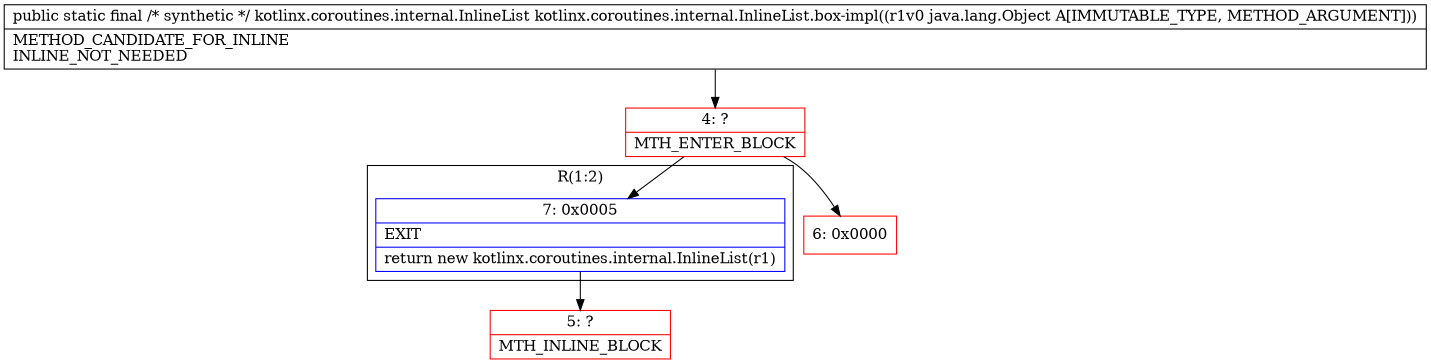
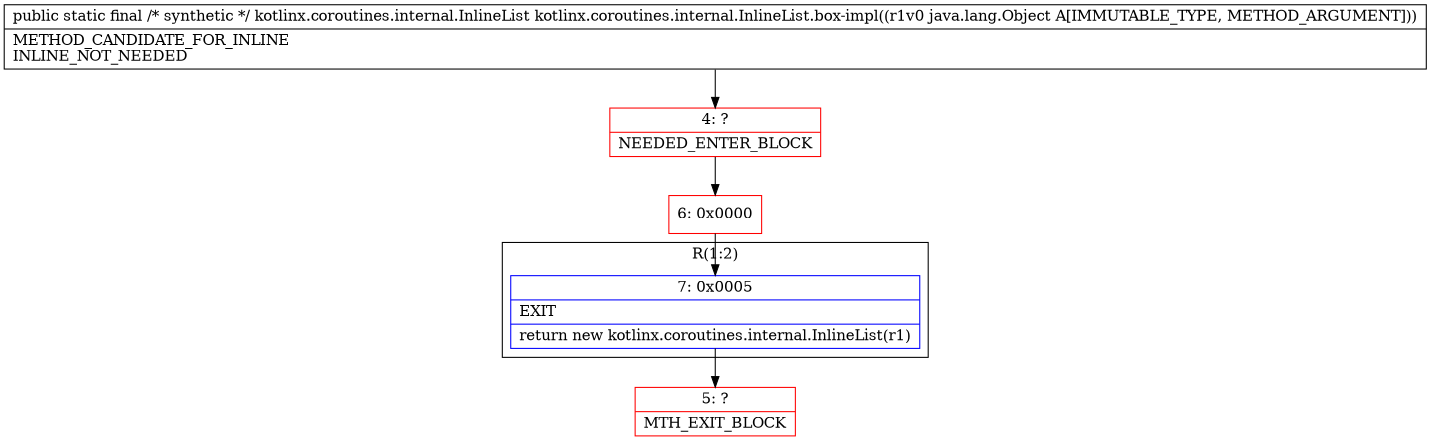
(715, 144) -> (715, 144)
(660, 174) -> (715, 249)
(580, 346) -> (715, 423)
